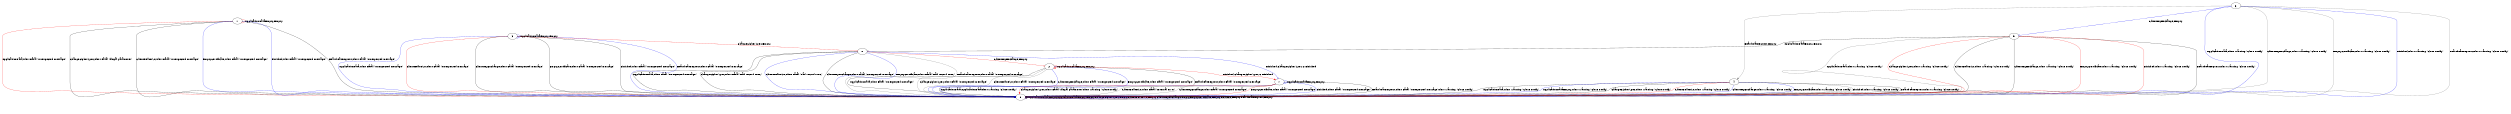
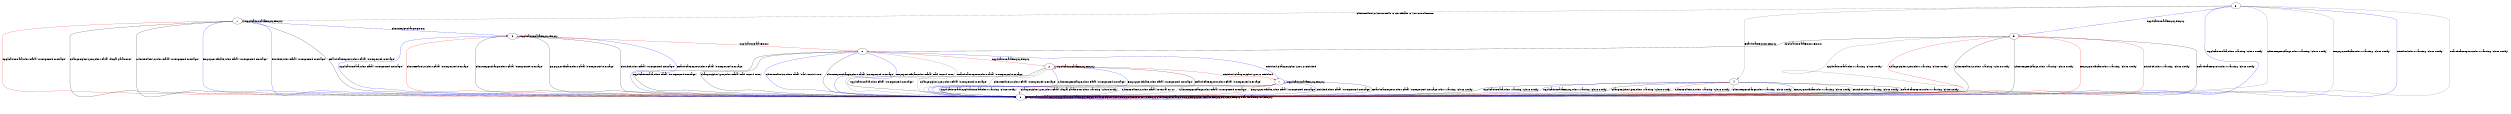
none -> (1238, 13)
(2166, 21) -> (2166, 21)
none -> (374, 29)
(754, 44) -> (754, 44)
(1011, 59) -> (1011, 59)
